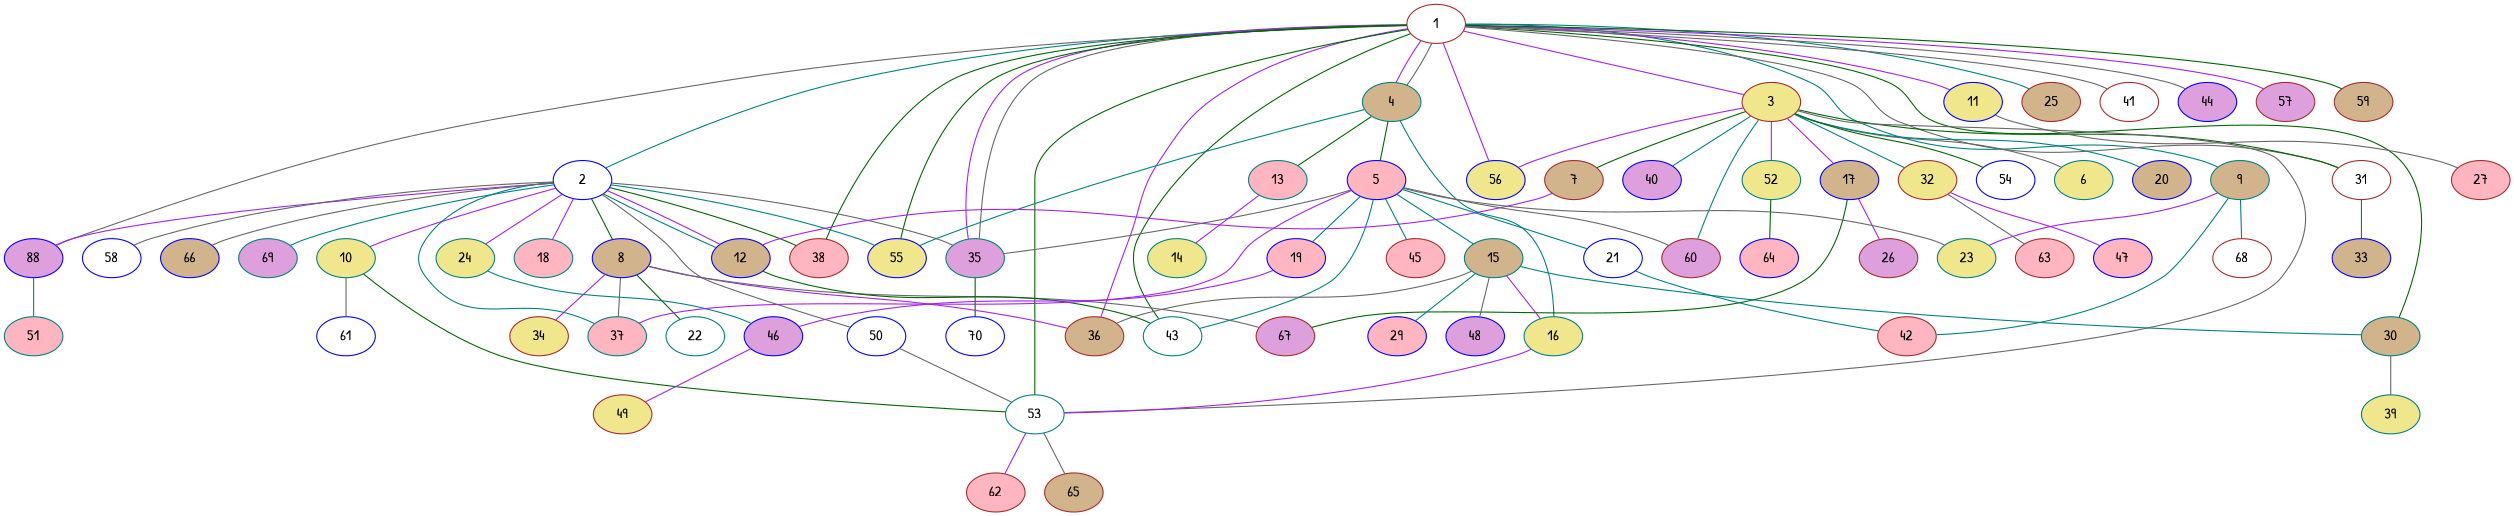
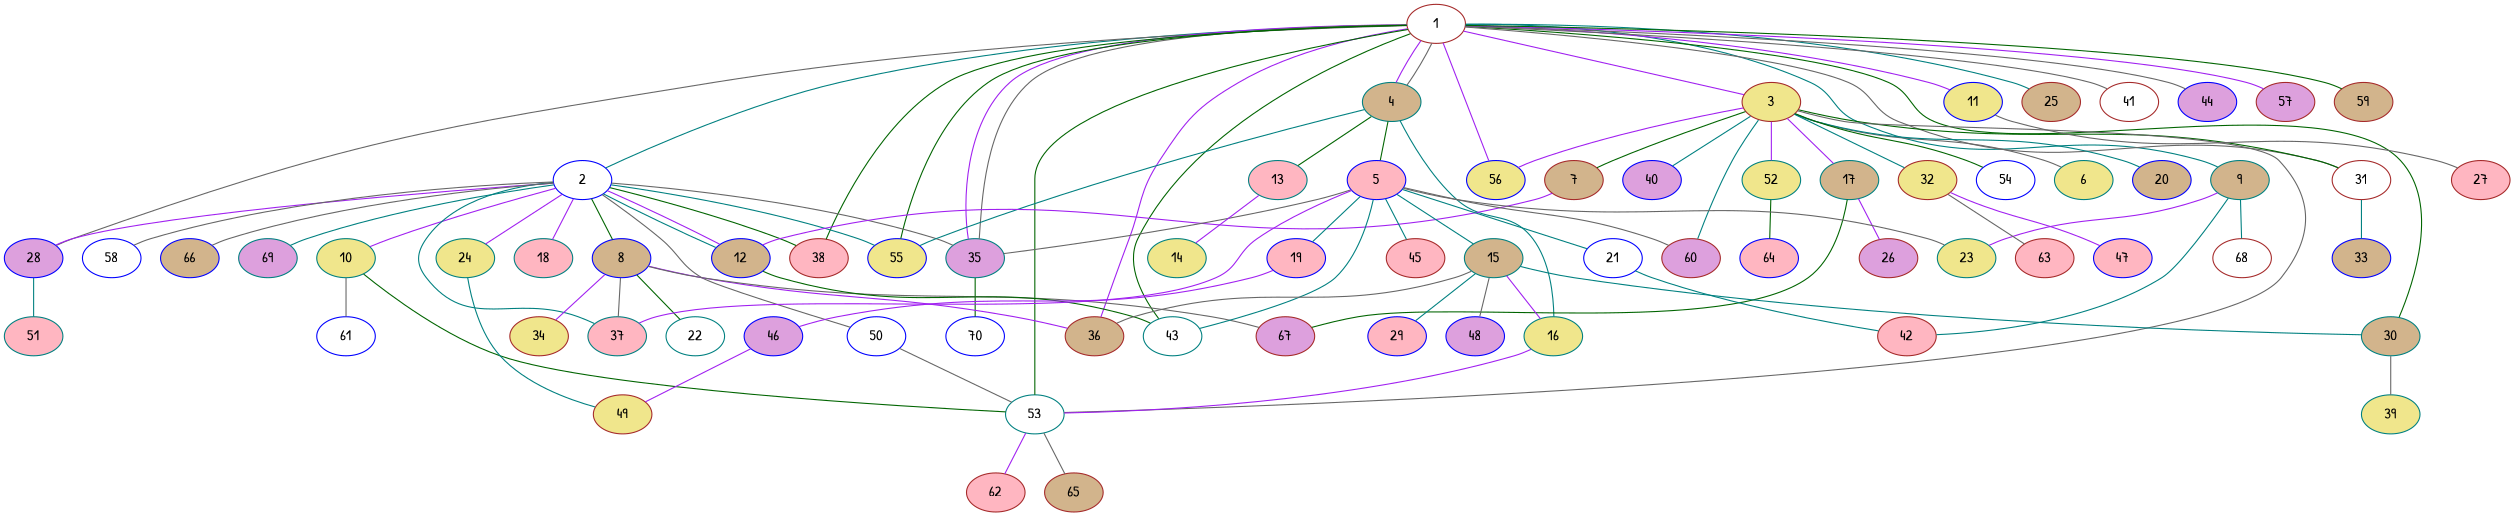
(1849, 180) -> (1849, 180)
(34, 258) -> (34, 258)
(613, 297) -> (512, 367)
